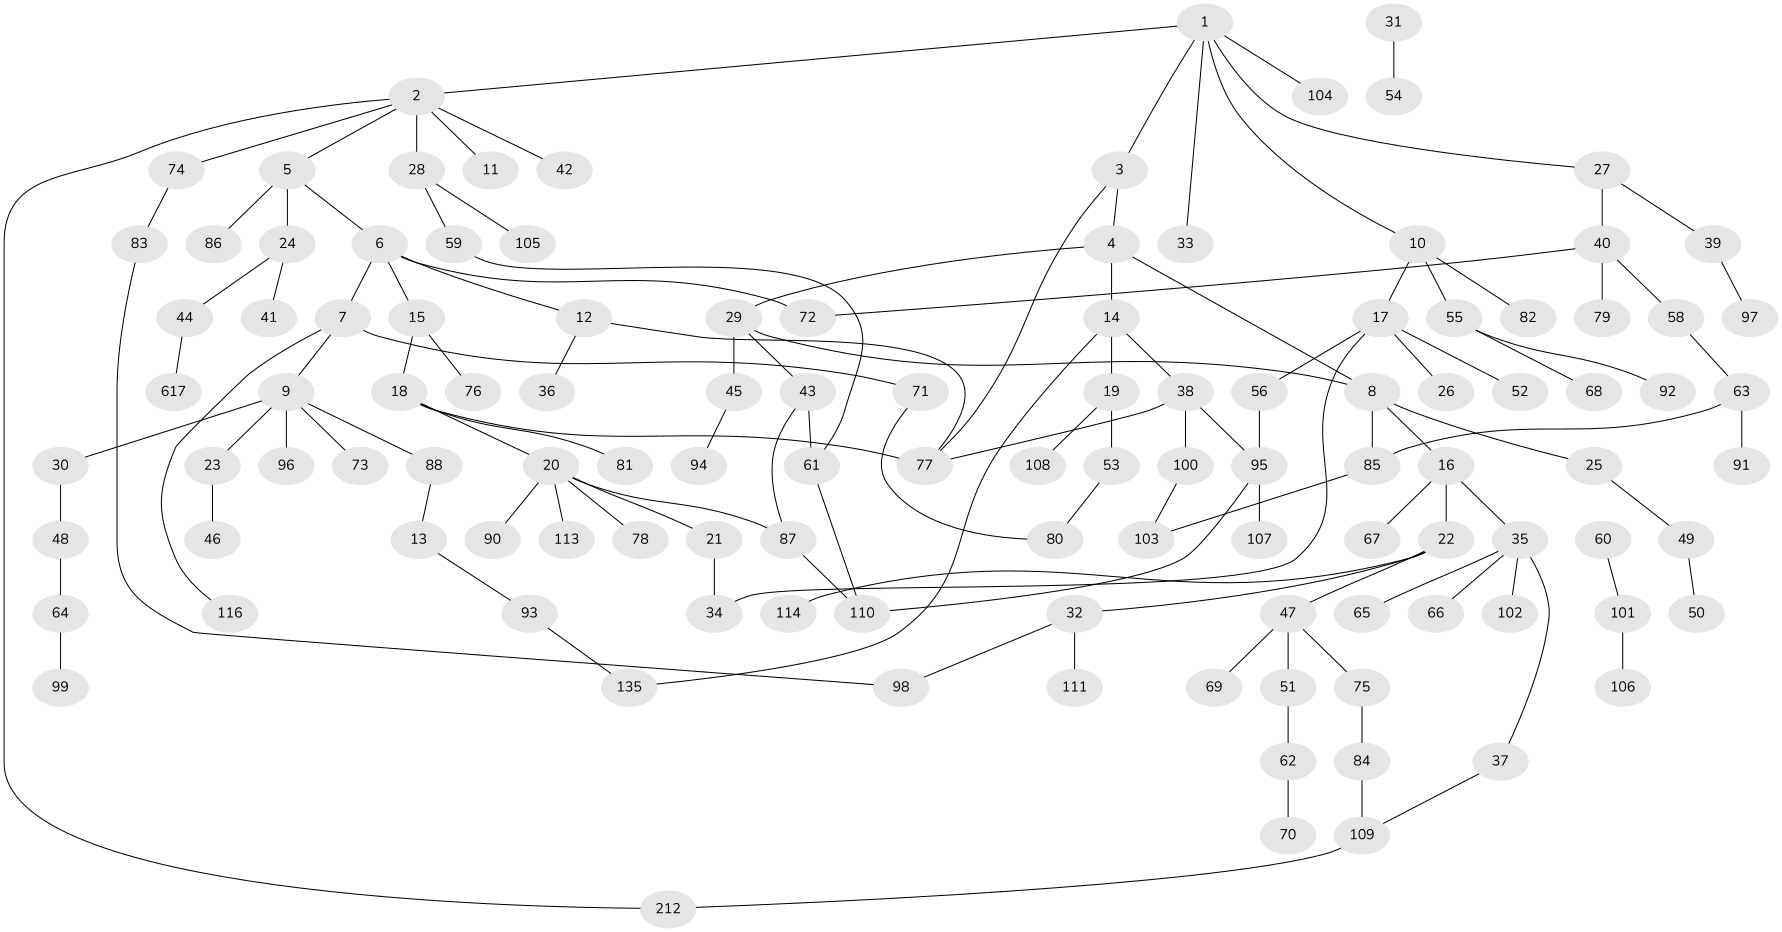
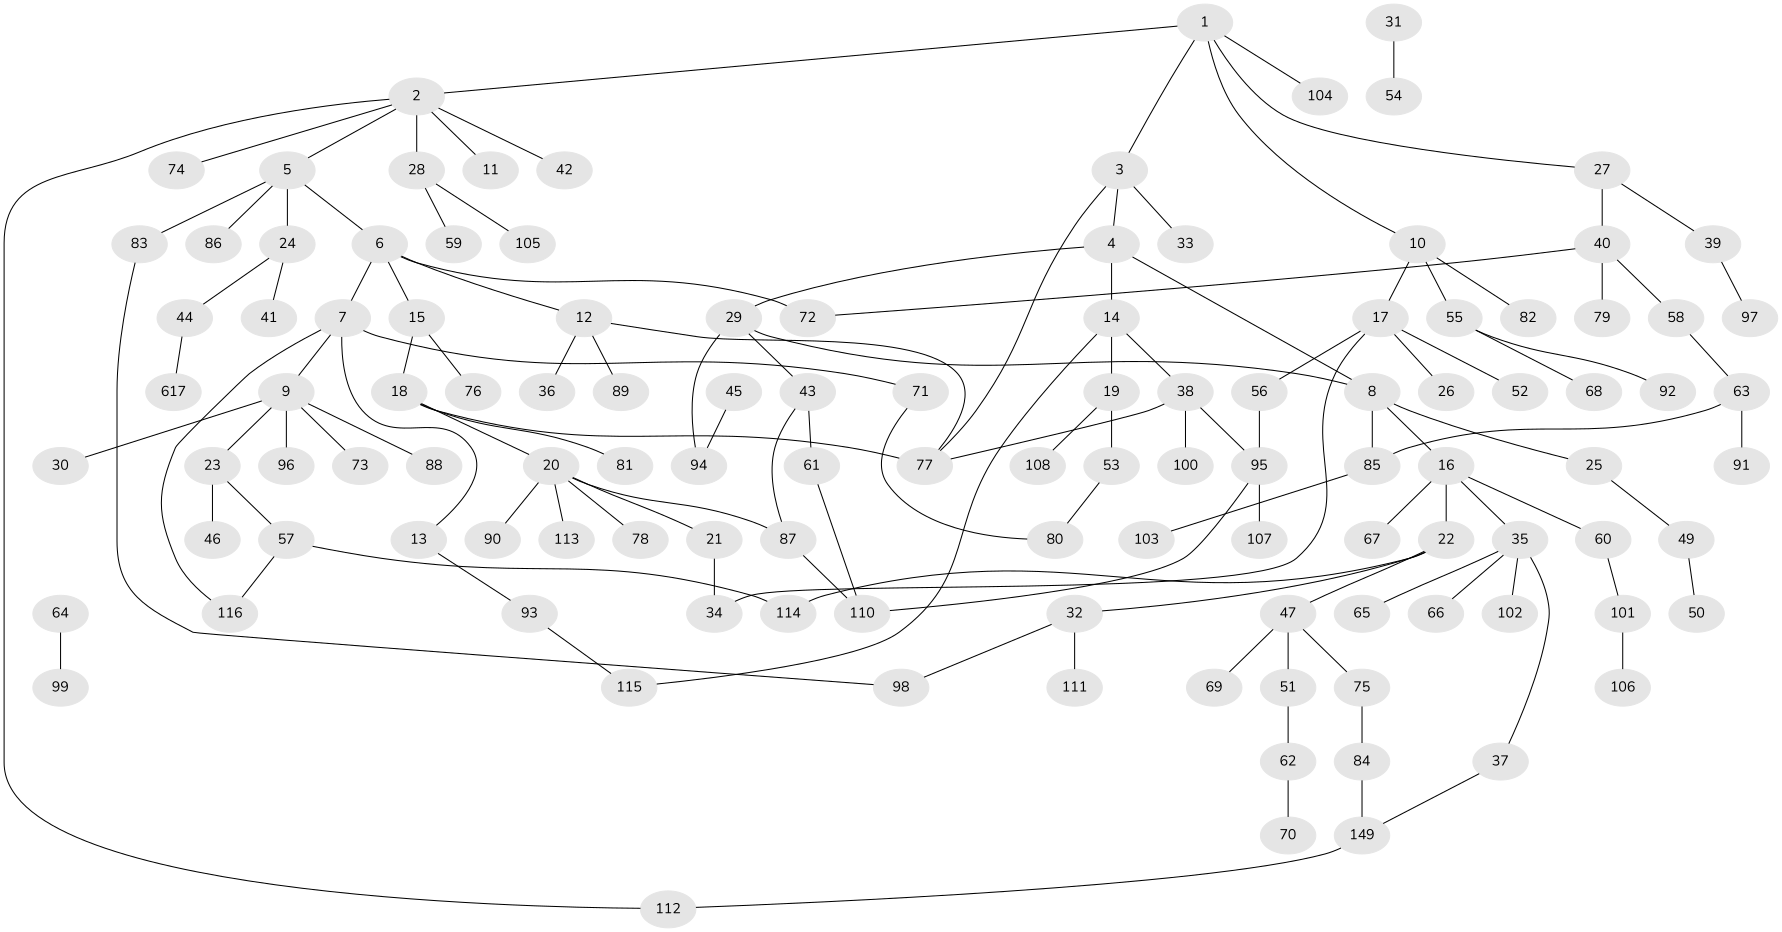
(1195, 133) -> (1153, 207)
(158, 207) -> (214, 207)
(743, 269) -> none
(734, 355) -> (694, 388)
none -> (621, 392)
(427, 503) -> (425, 428)
(1166, 503) -> none
none -> (1524, 503)
(61, 540) -> none
none -> (286, 540)
(629, 688) -> (629, 688)
(1362, 835) -> (1362, 835)
(668, 909) -> (668, 909)
